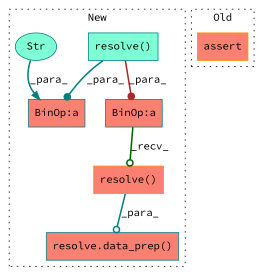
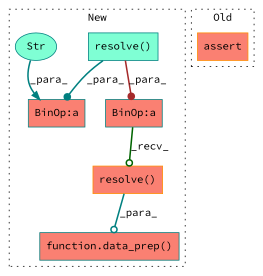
(112, 246) -> (109, 246)
